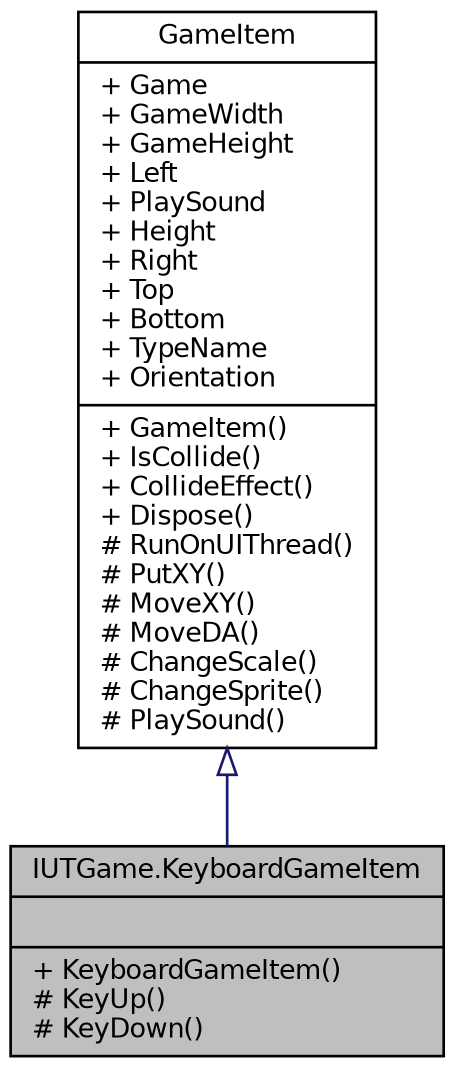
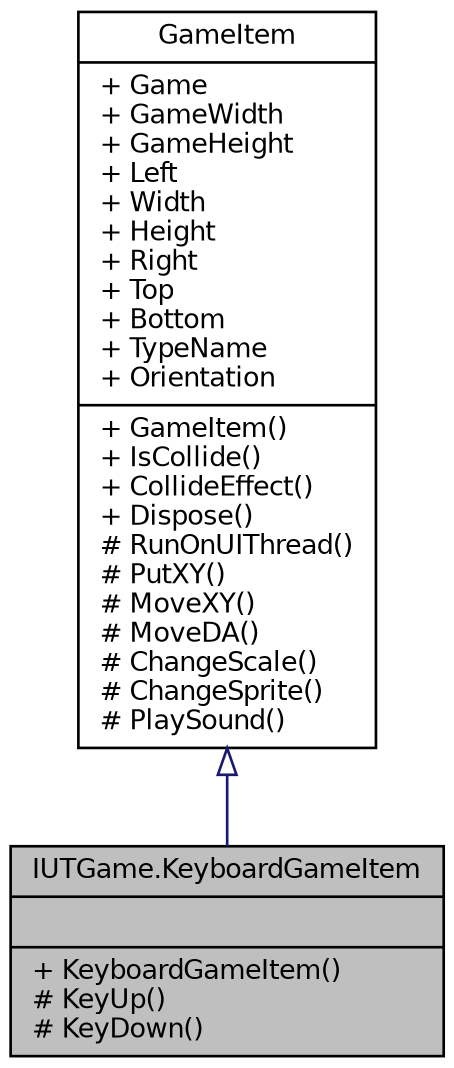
(183, 203) -> (153, 203)
